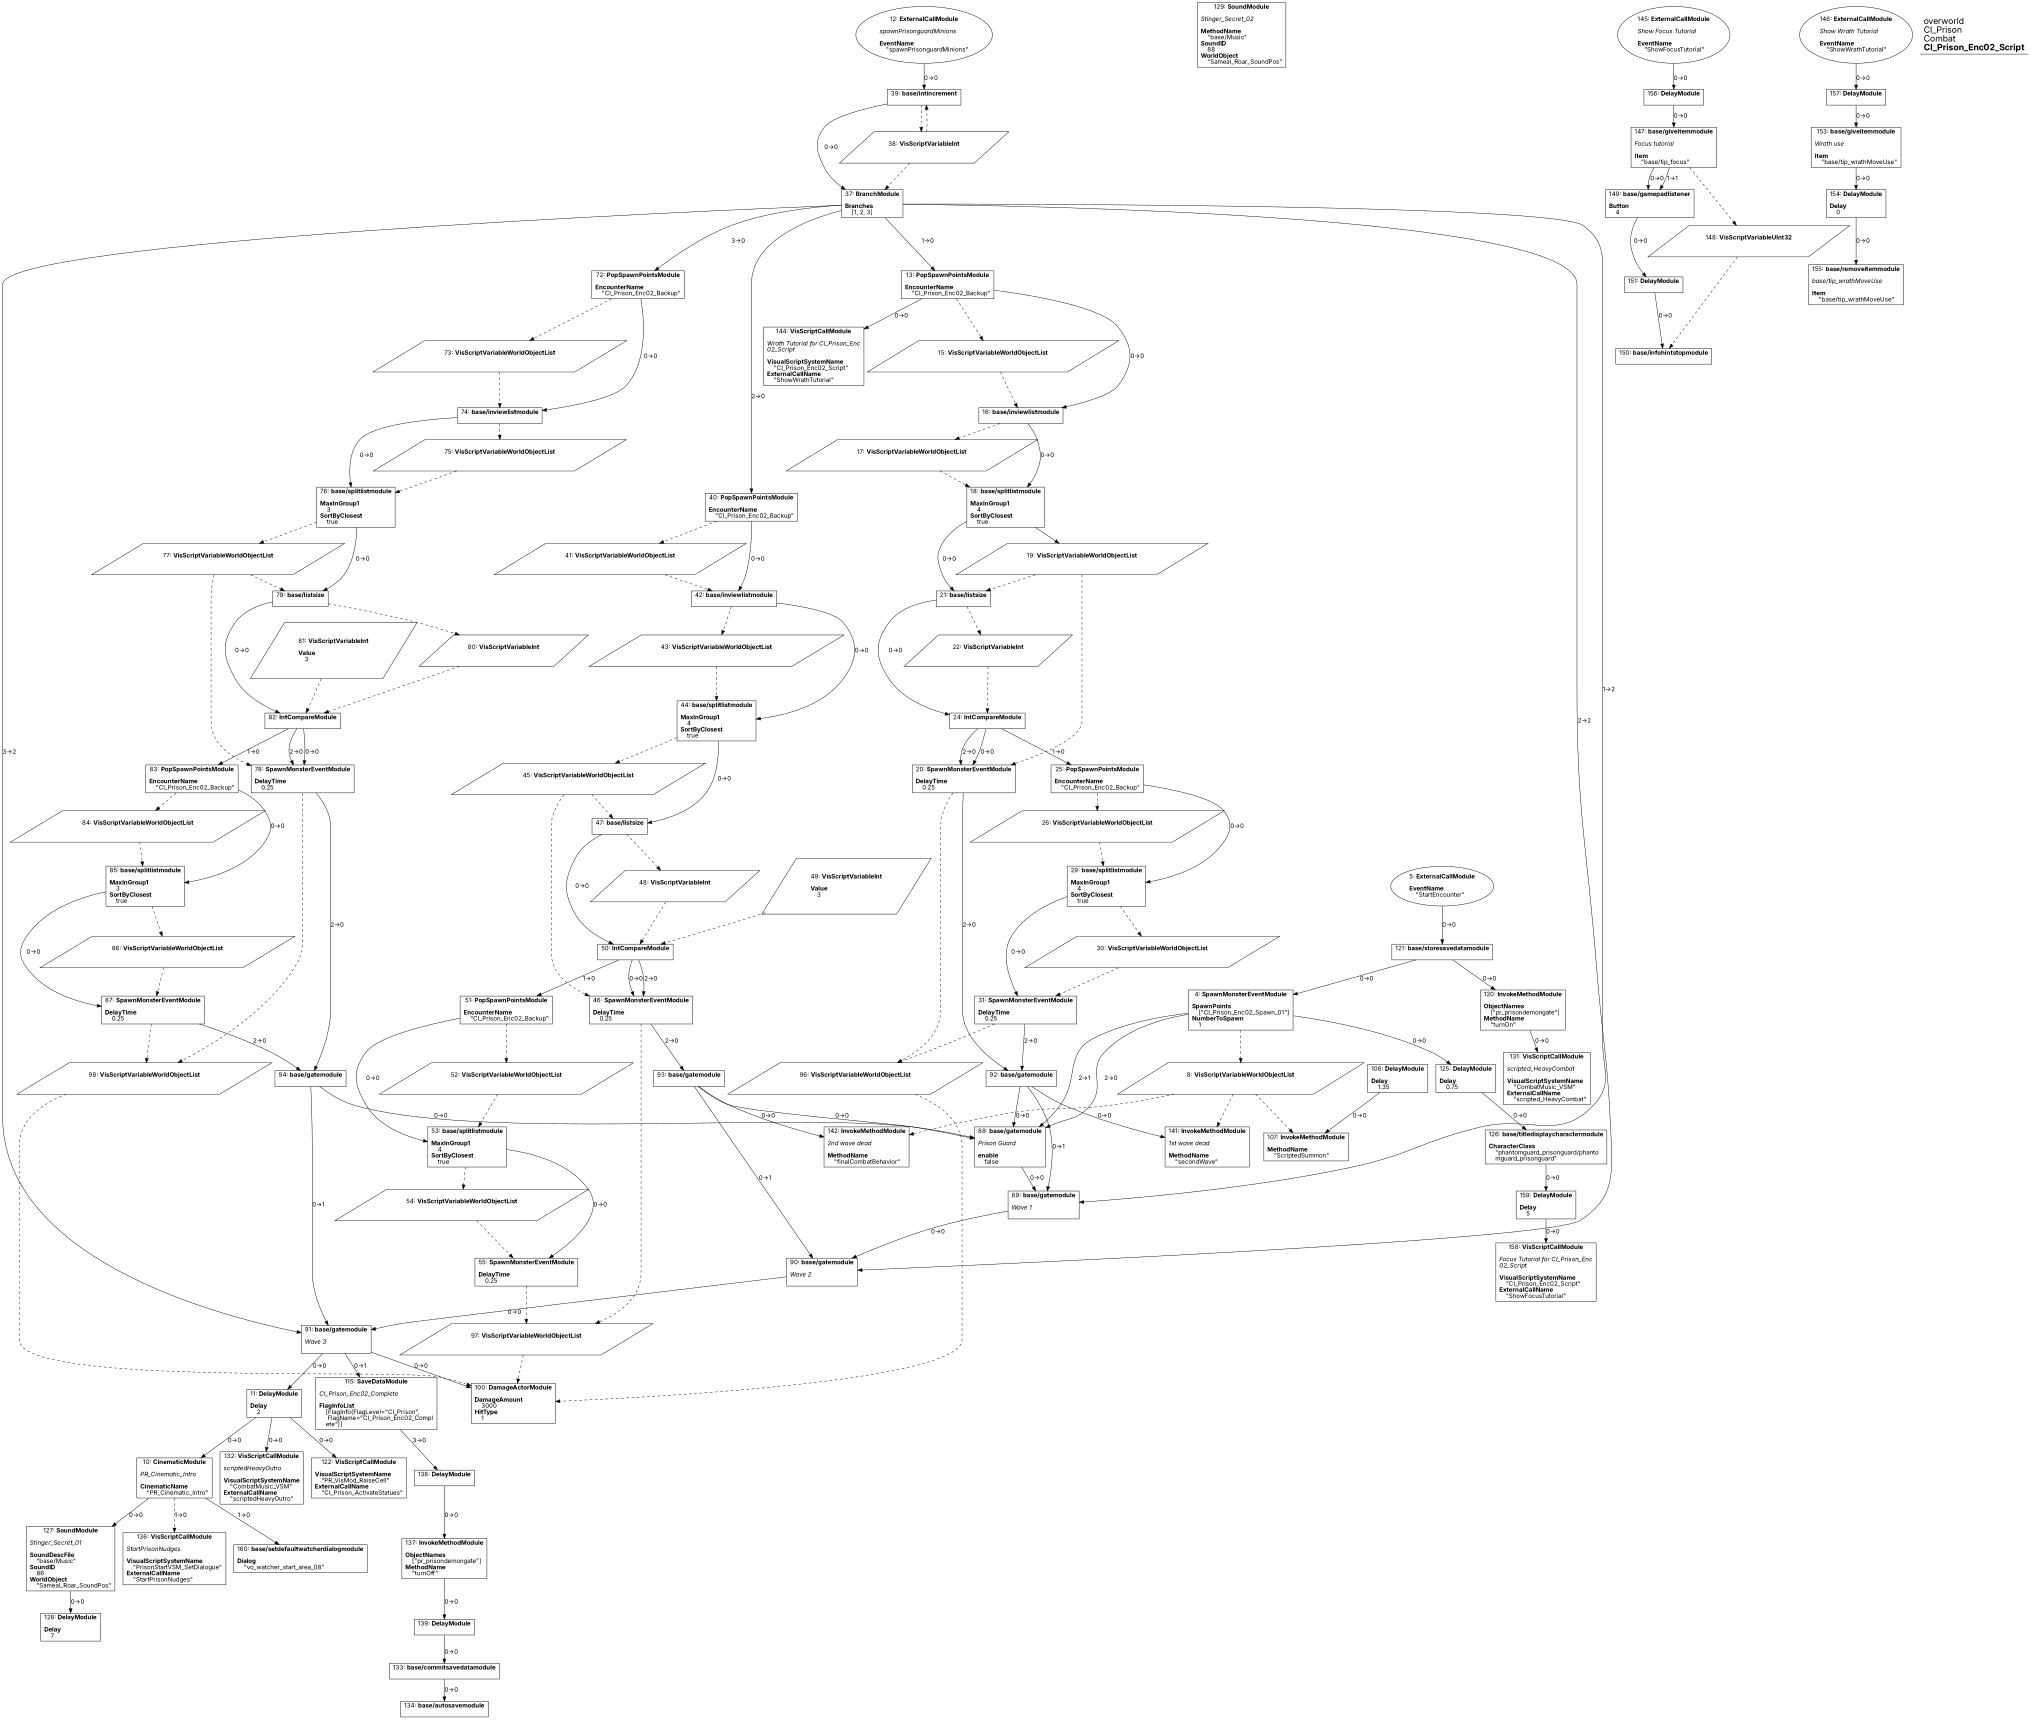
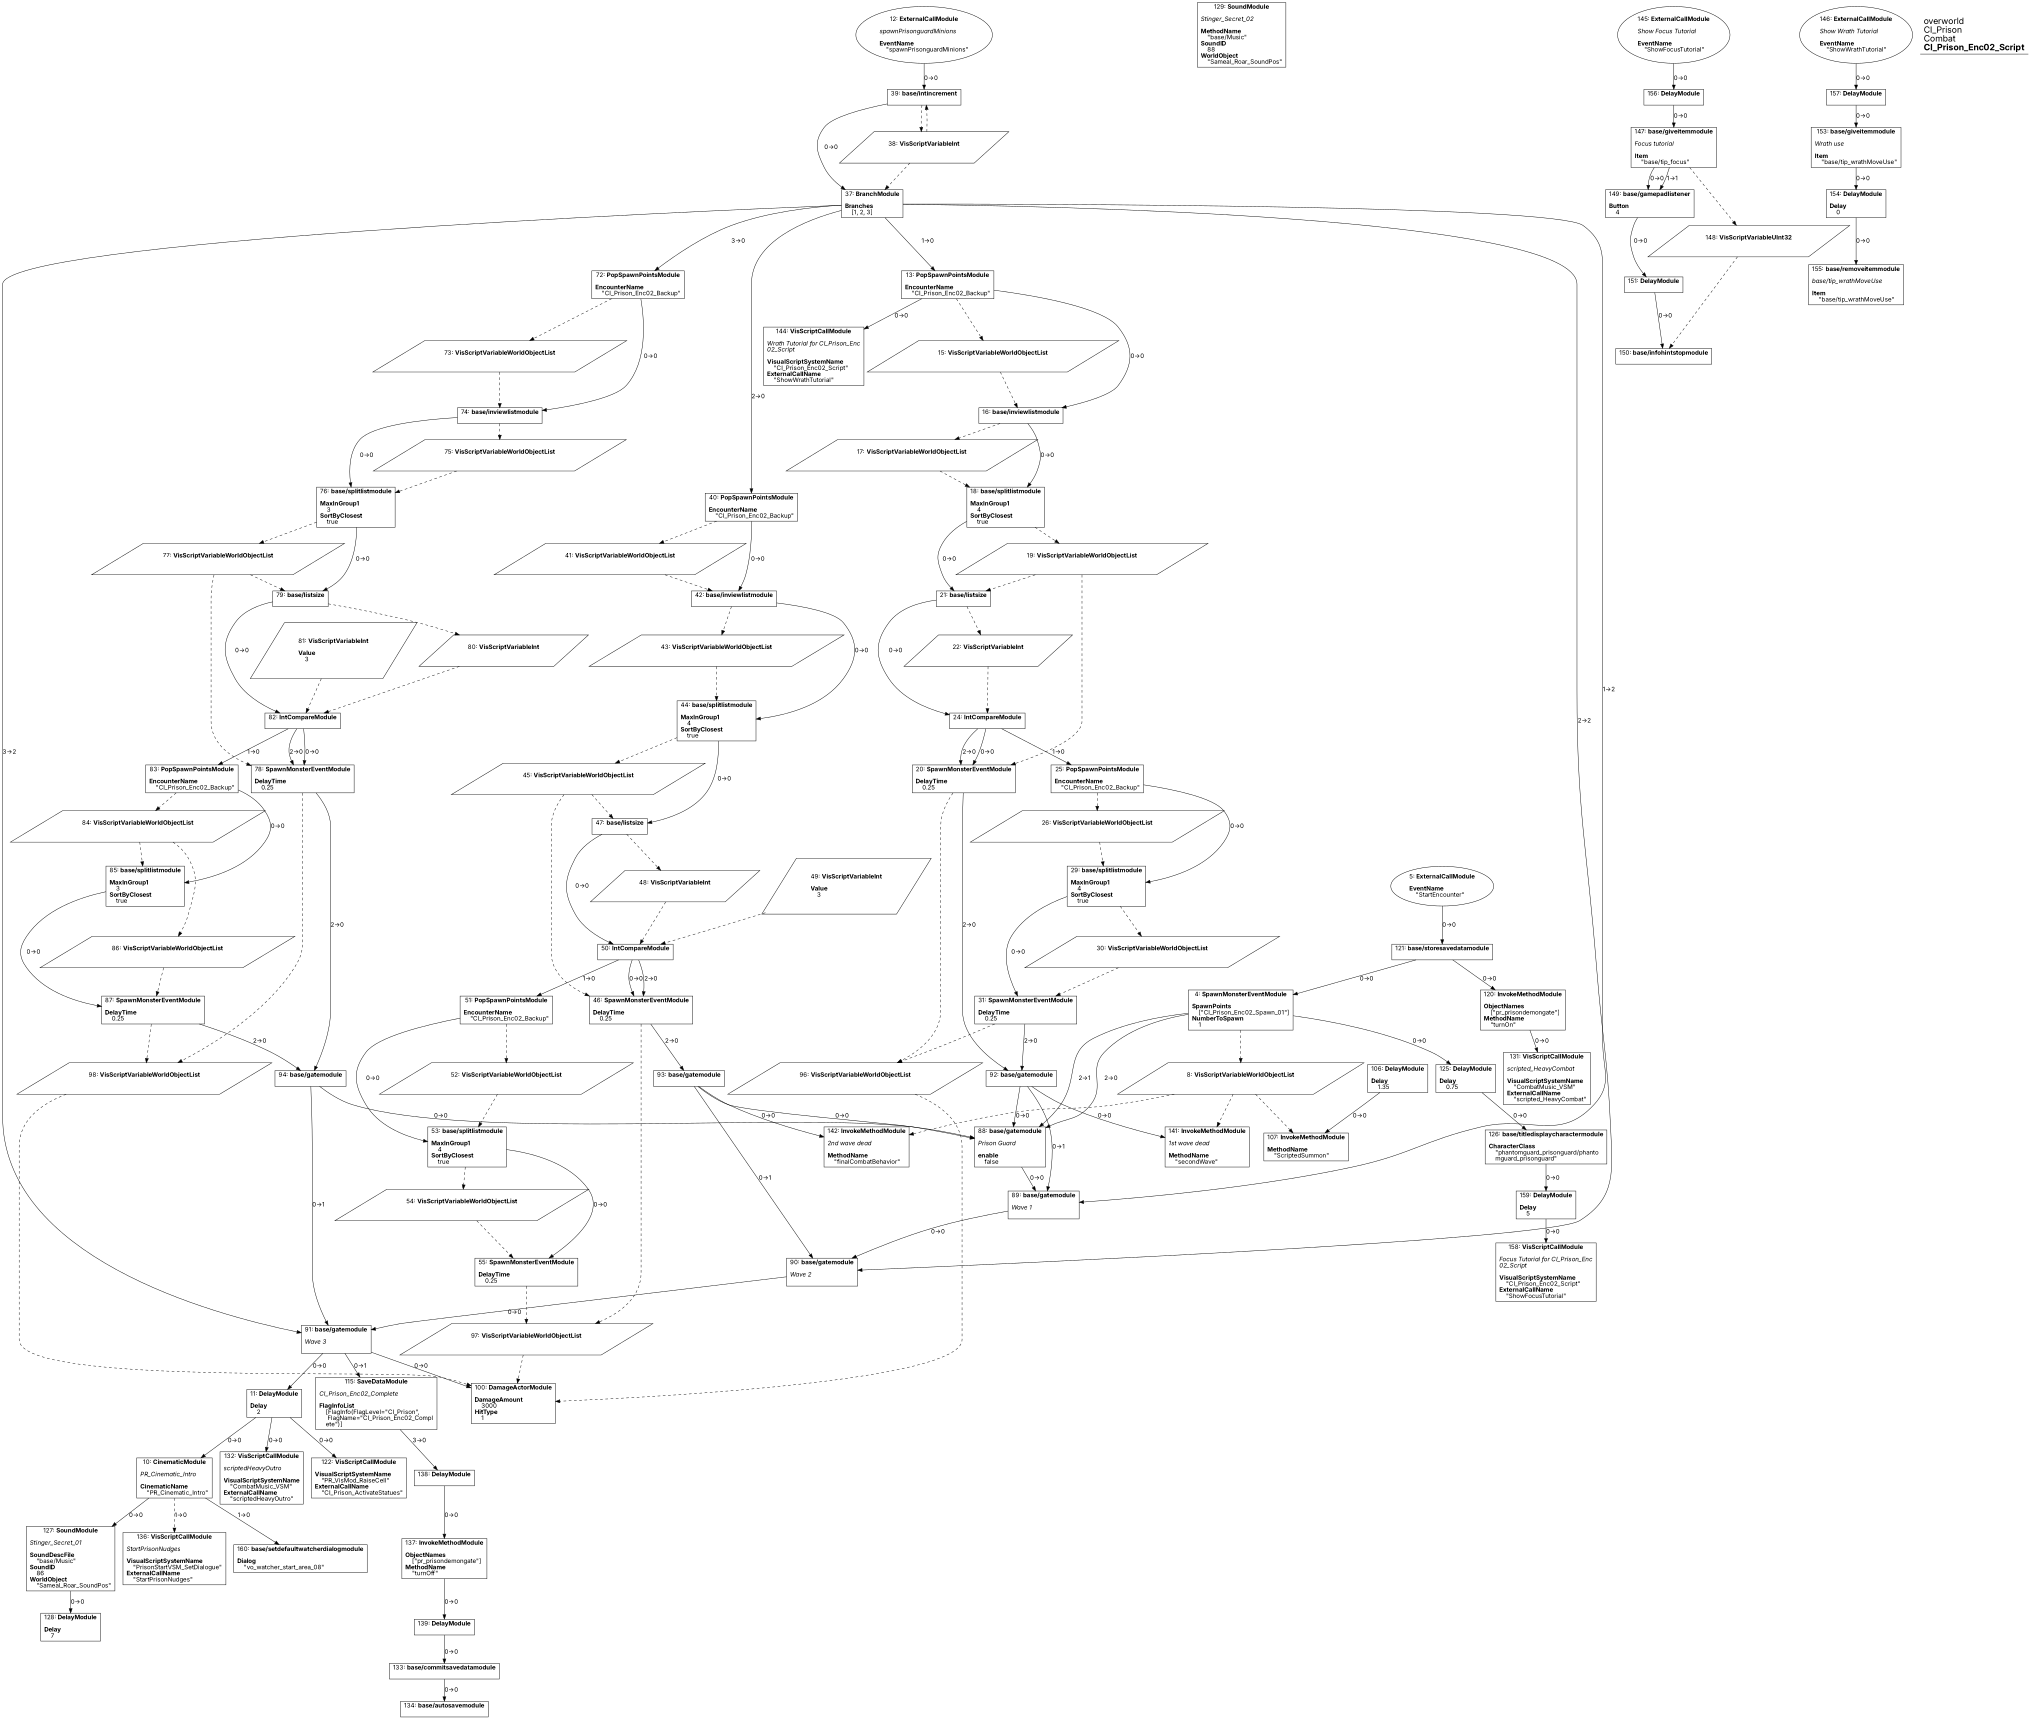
(1045, 534) -> (1045, 534)
(156, 919) -> (195, 885)
